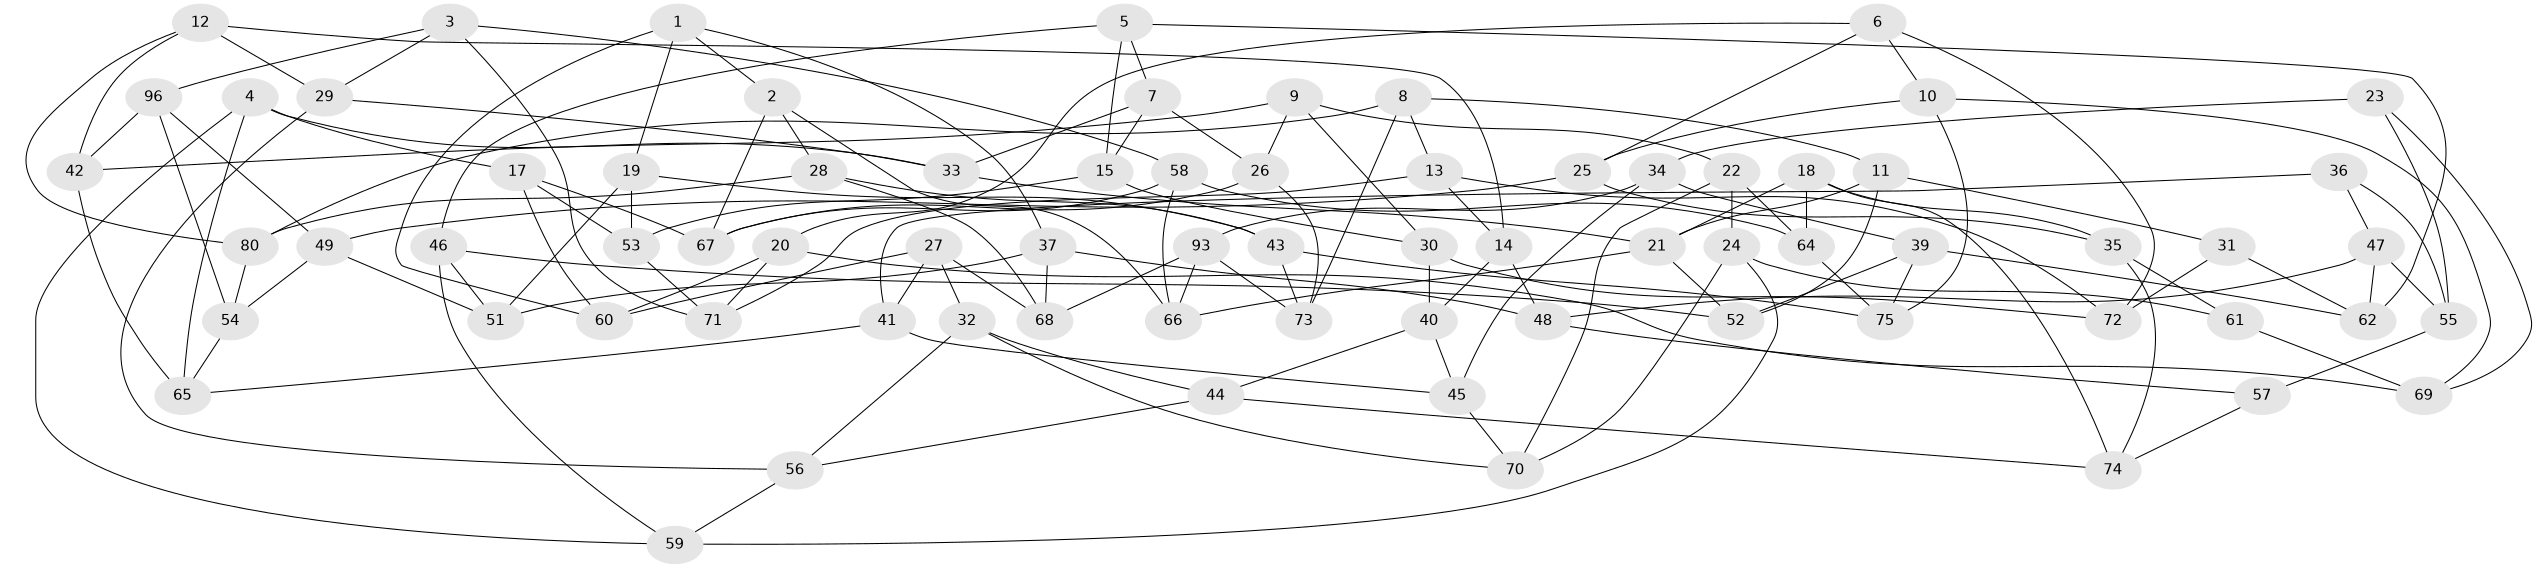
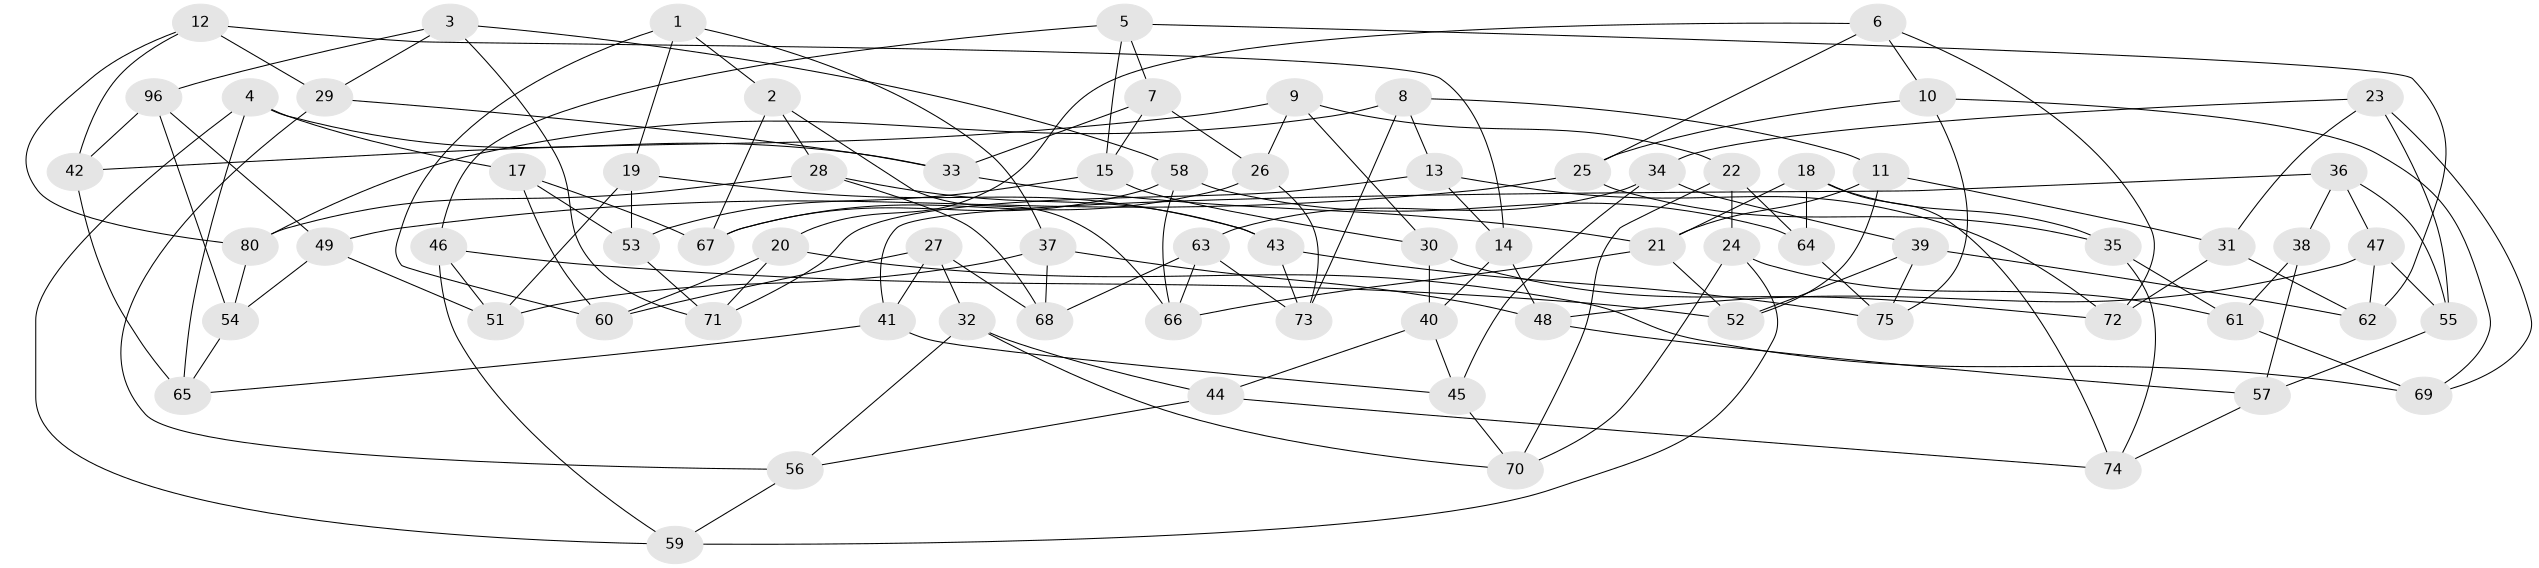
none -> (2291, 164)
(1201, 247) -> (1201, 247)
none -> (2302, 247)
